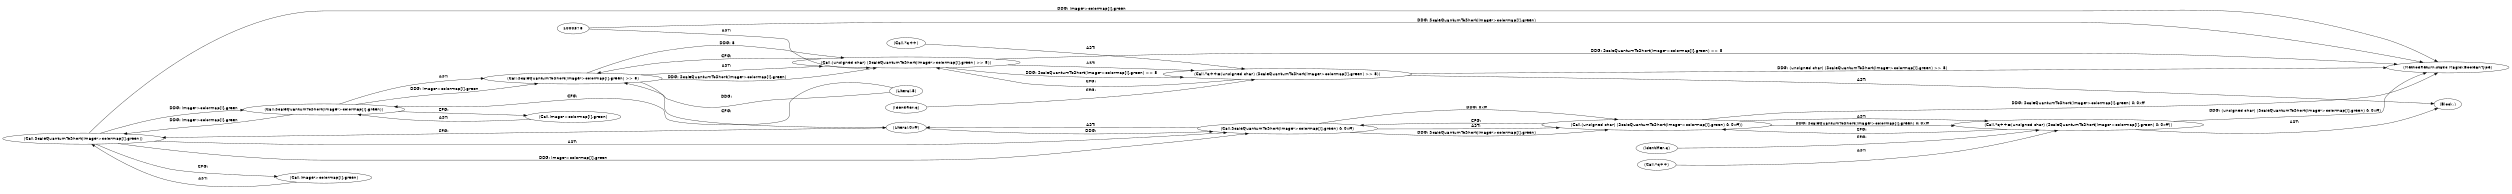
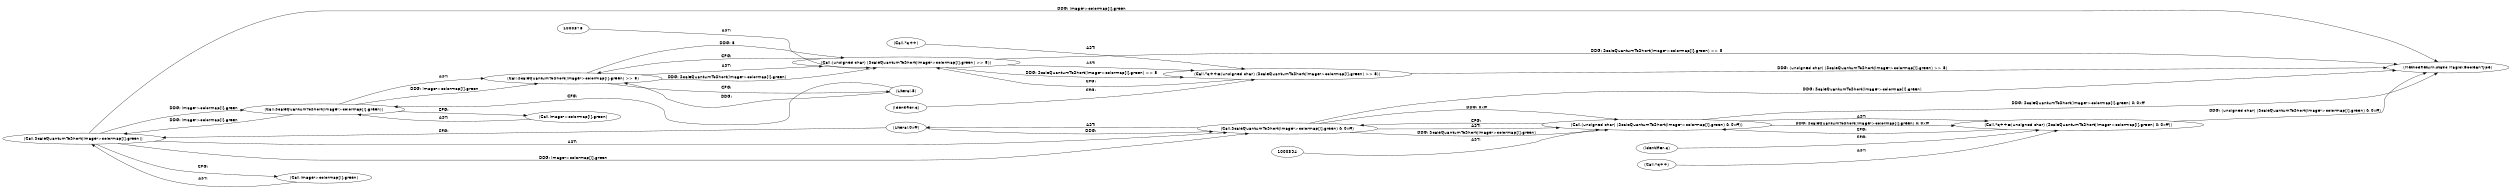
(1506, 23) -> (1850, 94)
(2448, 104) -> none
(765, 126) -> (747, 93)
none -> (1287, 152)
